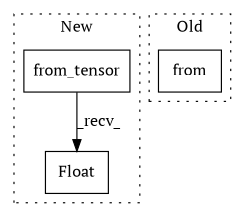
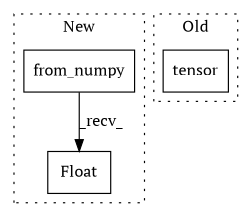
(77, 71) -> (79, 71)
(190, 71) -> (196, 71)
